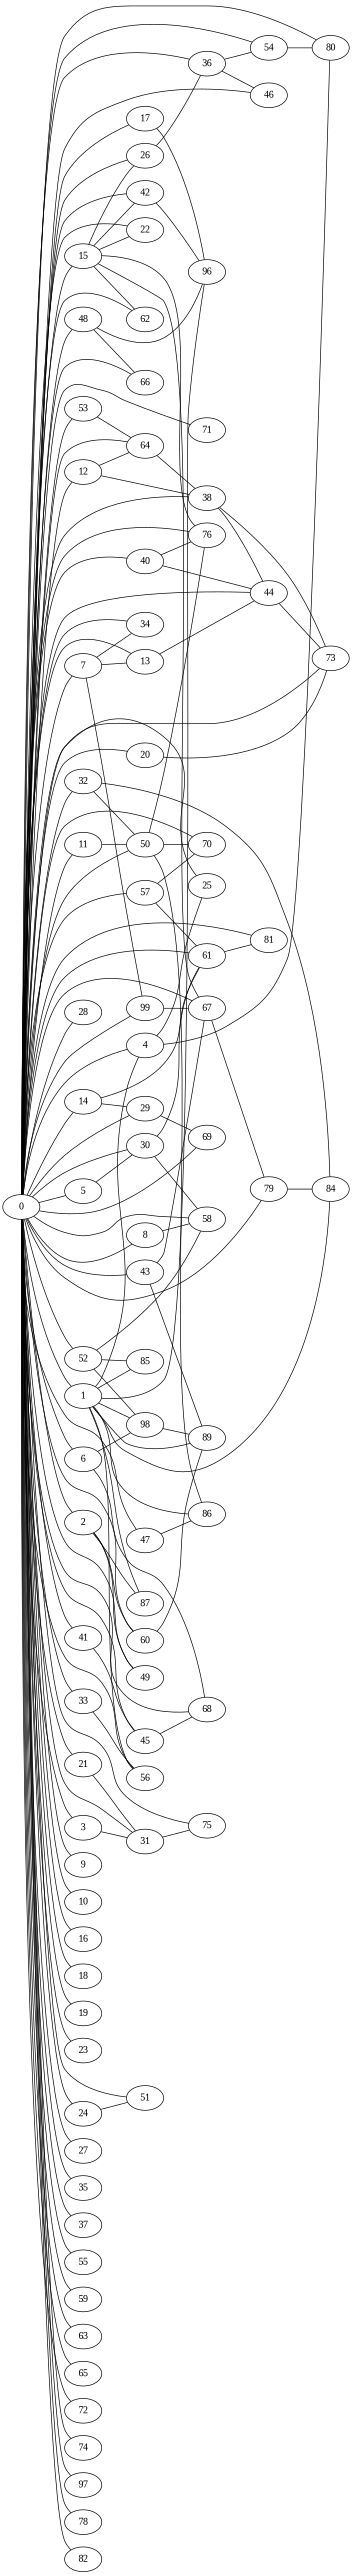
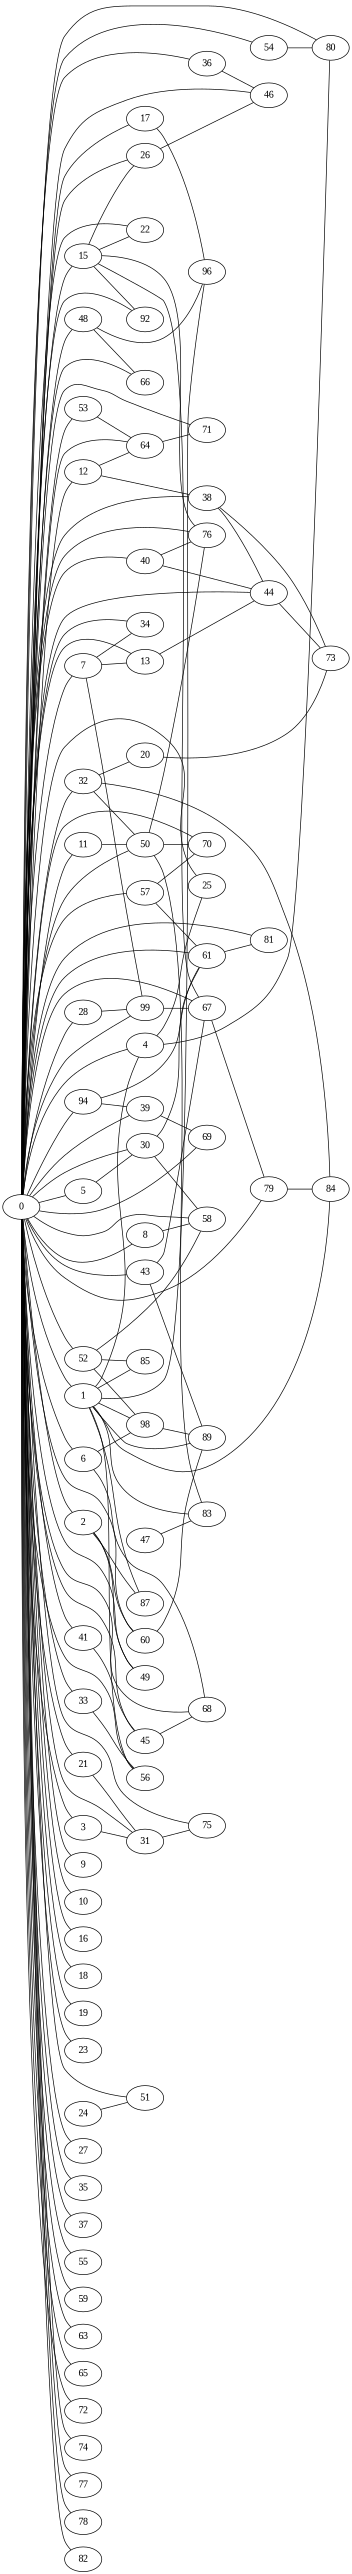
(238, 56) -> none
(180, 112) -> (207, 126)
(145, 193) -> none
(145, 319) -> (145, 319)
(176, 472) -> (175, 438)
(116, 723) -> none
(34, 944) -> (114, 768)
none -> (114, 1010)
(83, 1102) -> (83, 1102)
(145, 1109) -> (145, 1109)
(54, 1396) -> none
(207, 1514) -> (207, 1514)
(32, 1664) -> none
(83, 2485) -> (83, 2485)
